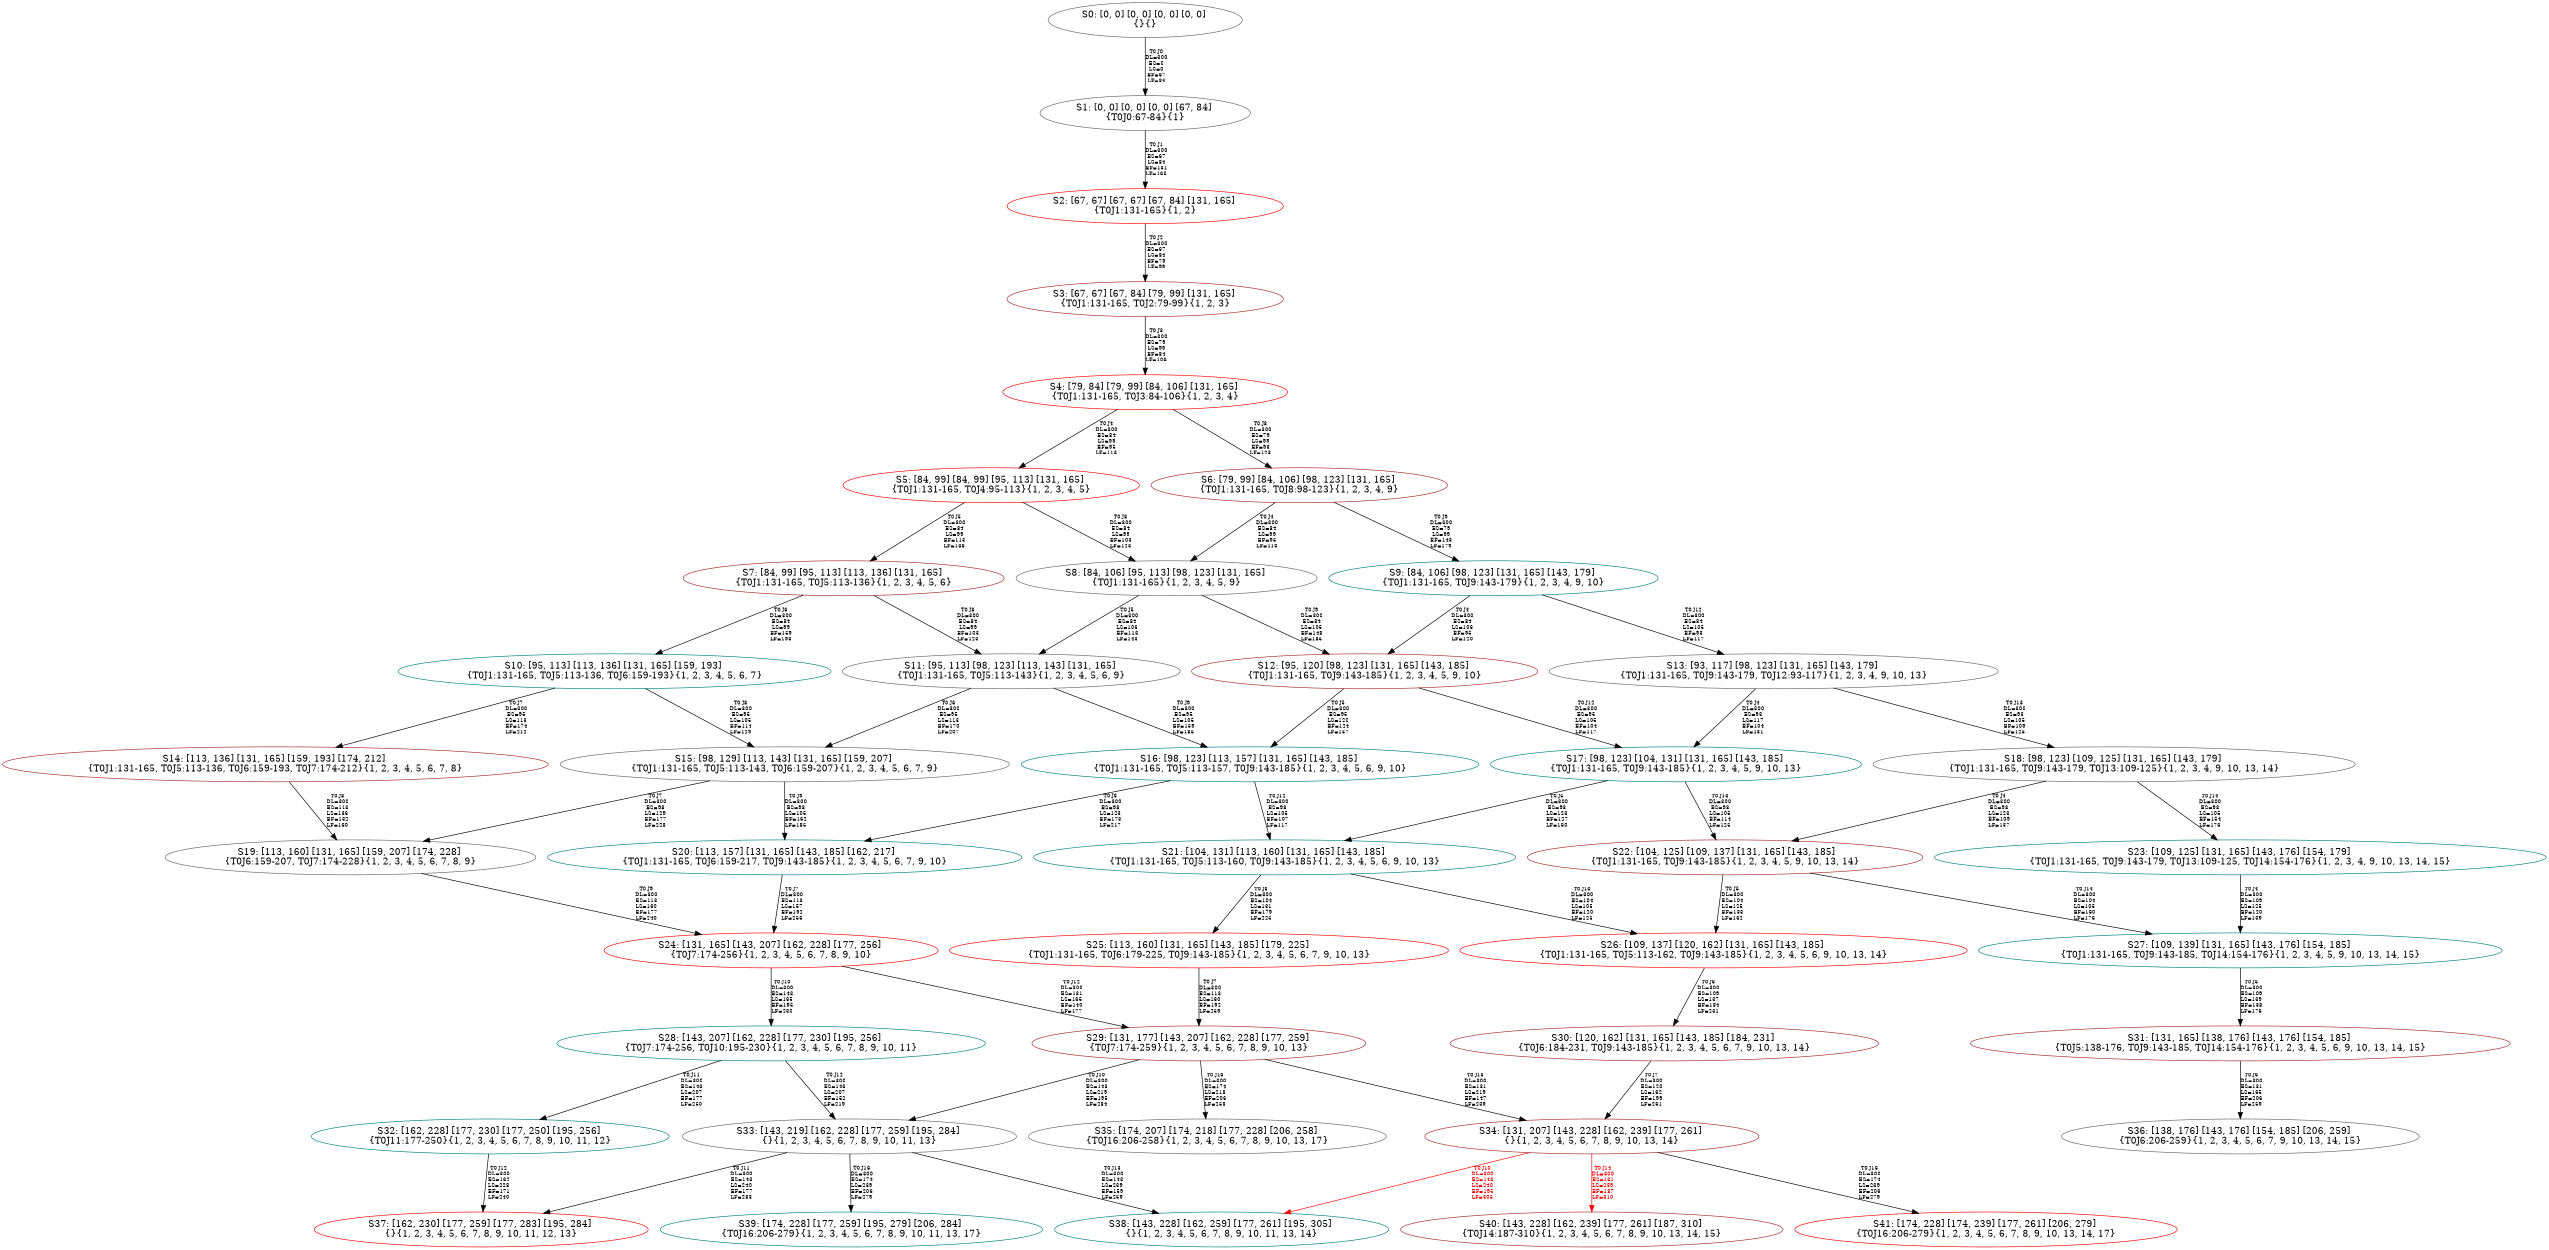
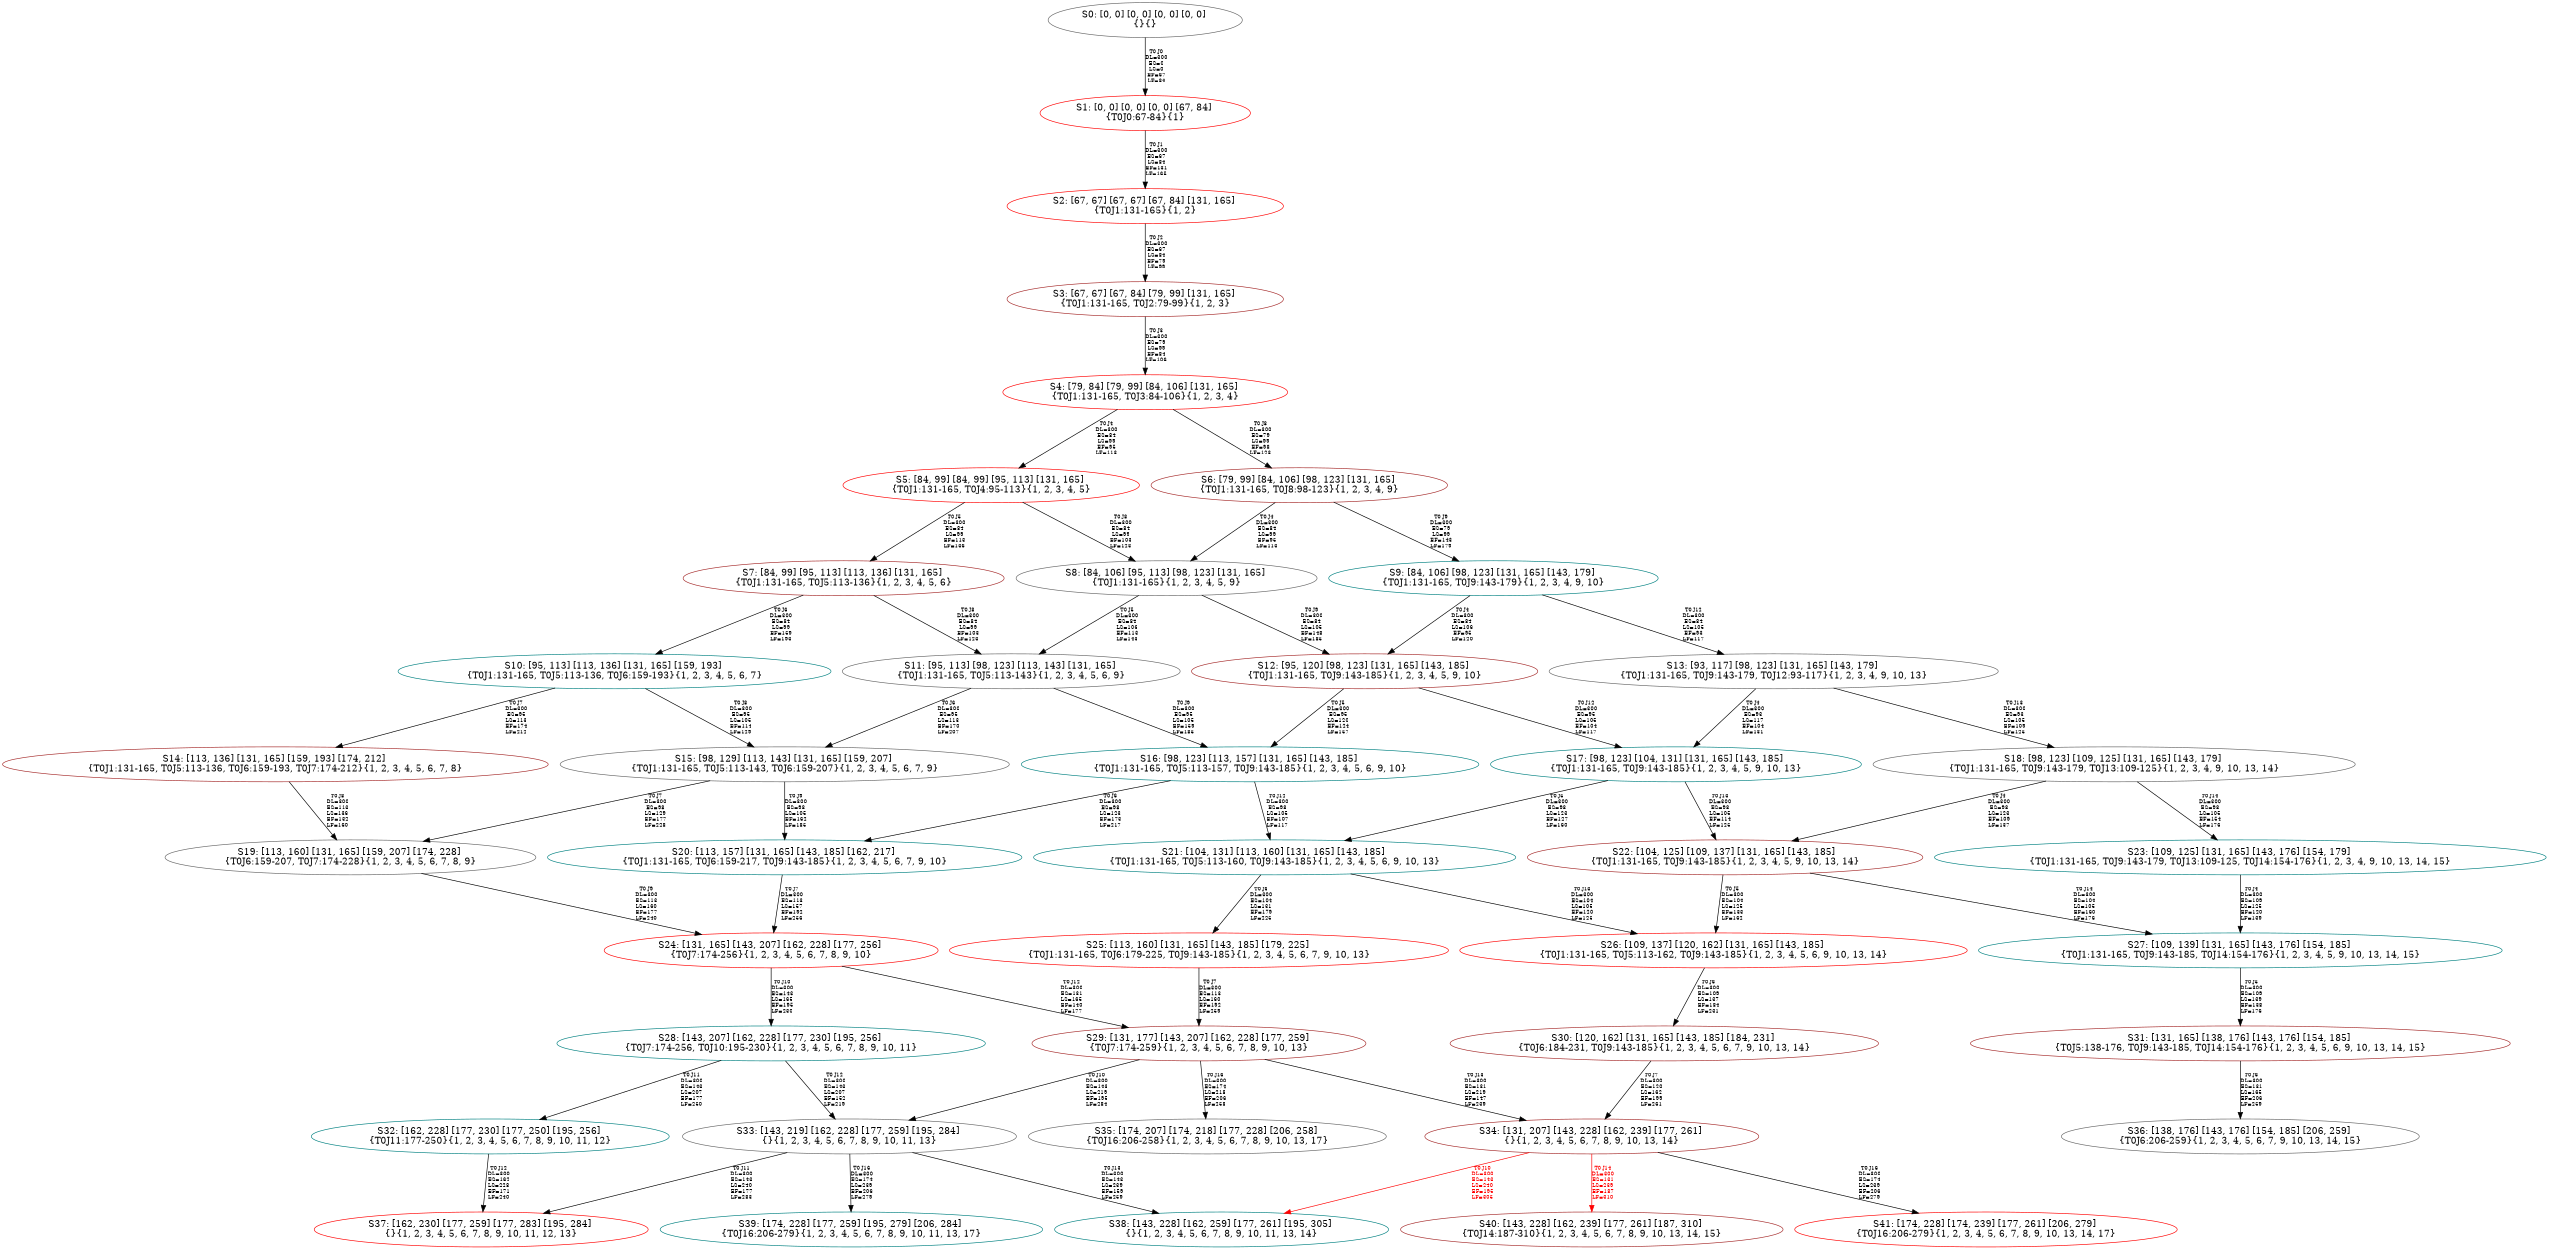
(1145, 113) -> (1145, 113)
